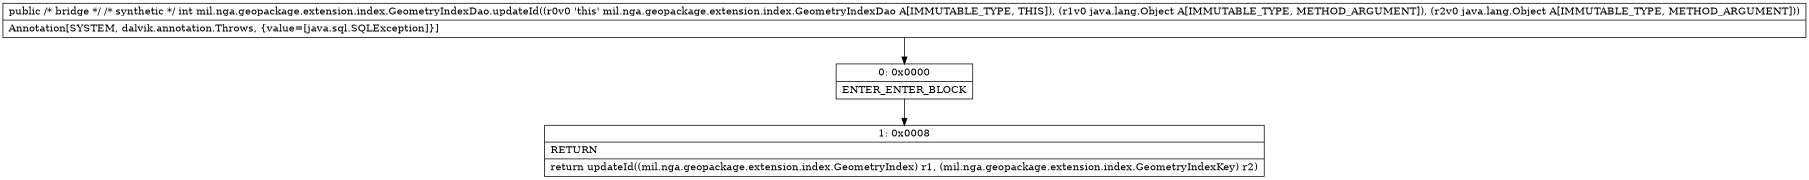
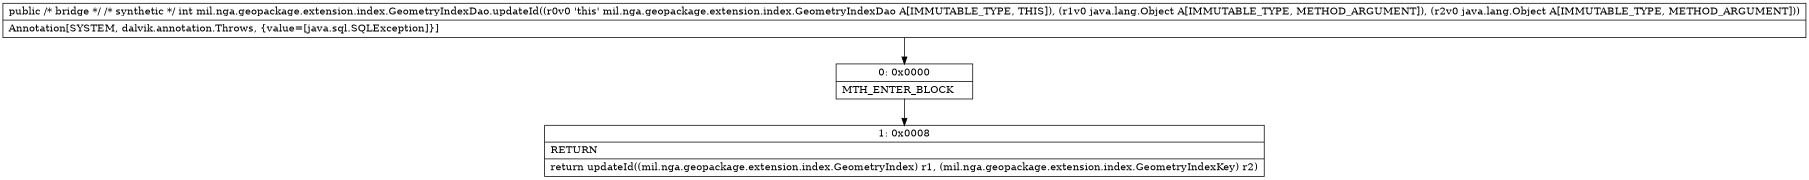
(904, 90) -> (898, 90)
